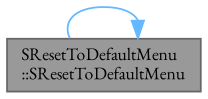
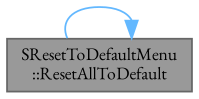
(104, 65) -> (100, 65)
